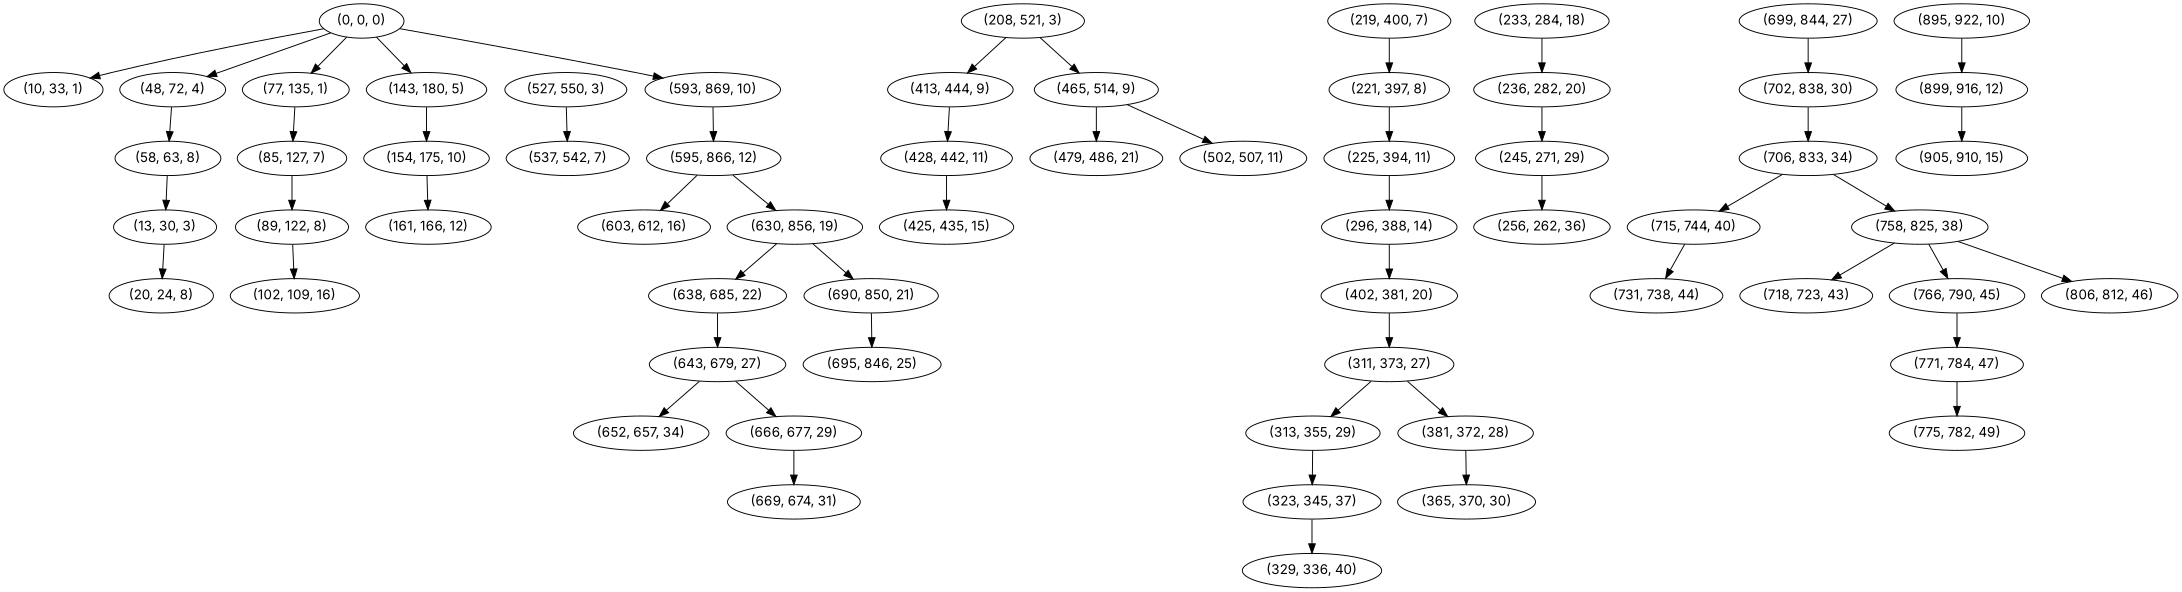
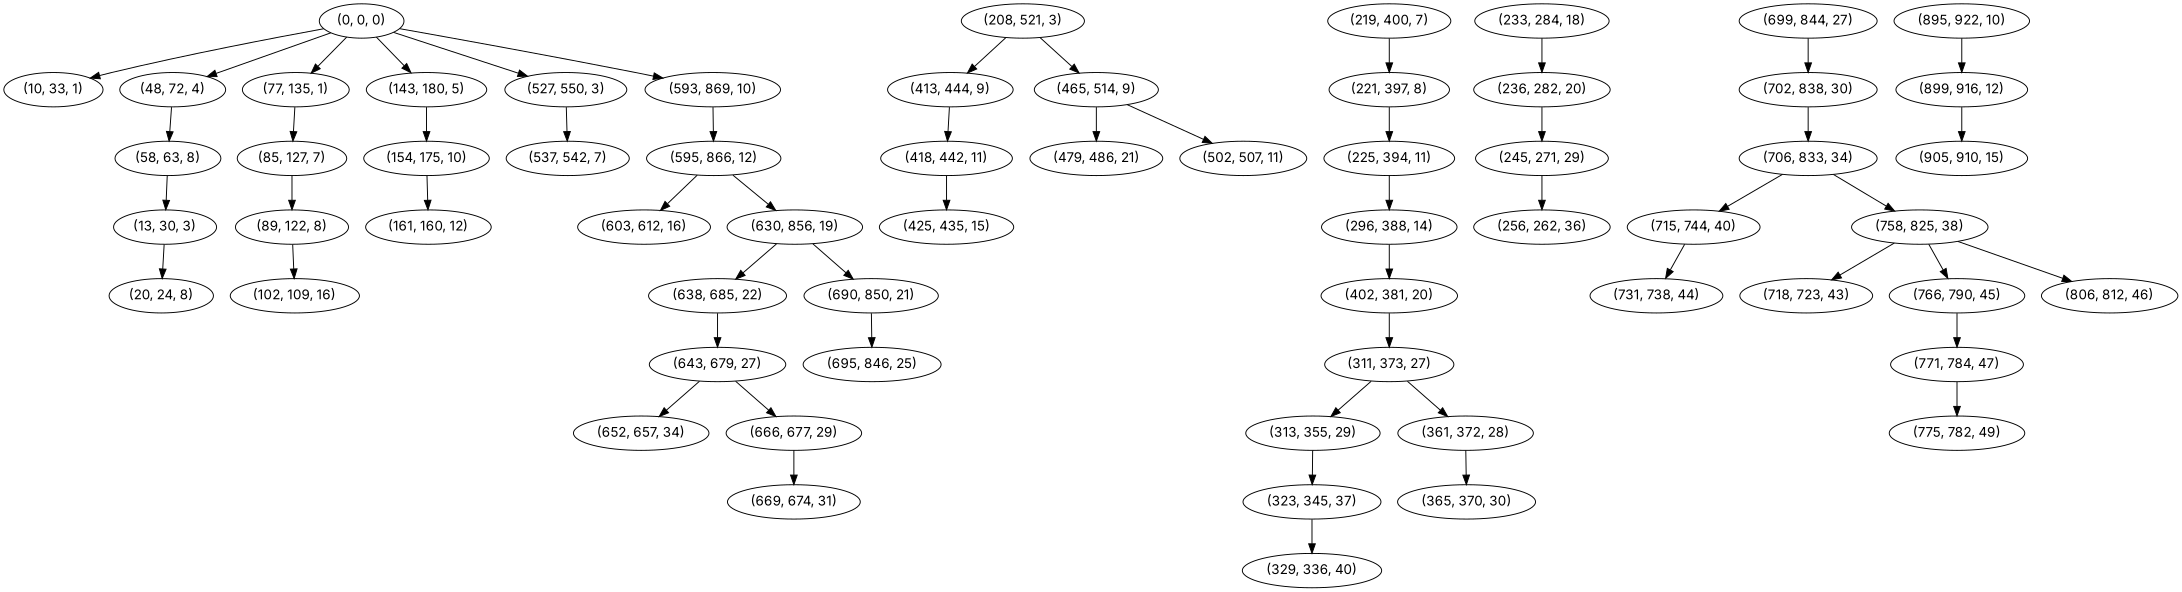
none -> (456, 53)
(947, 158) -> (947, 158)
(428, 227) -> (428, 227)
(1466, 433) -> (1466, 433)
